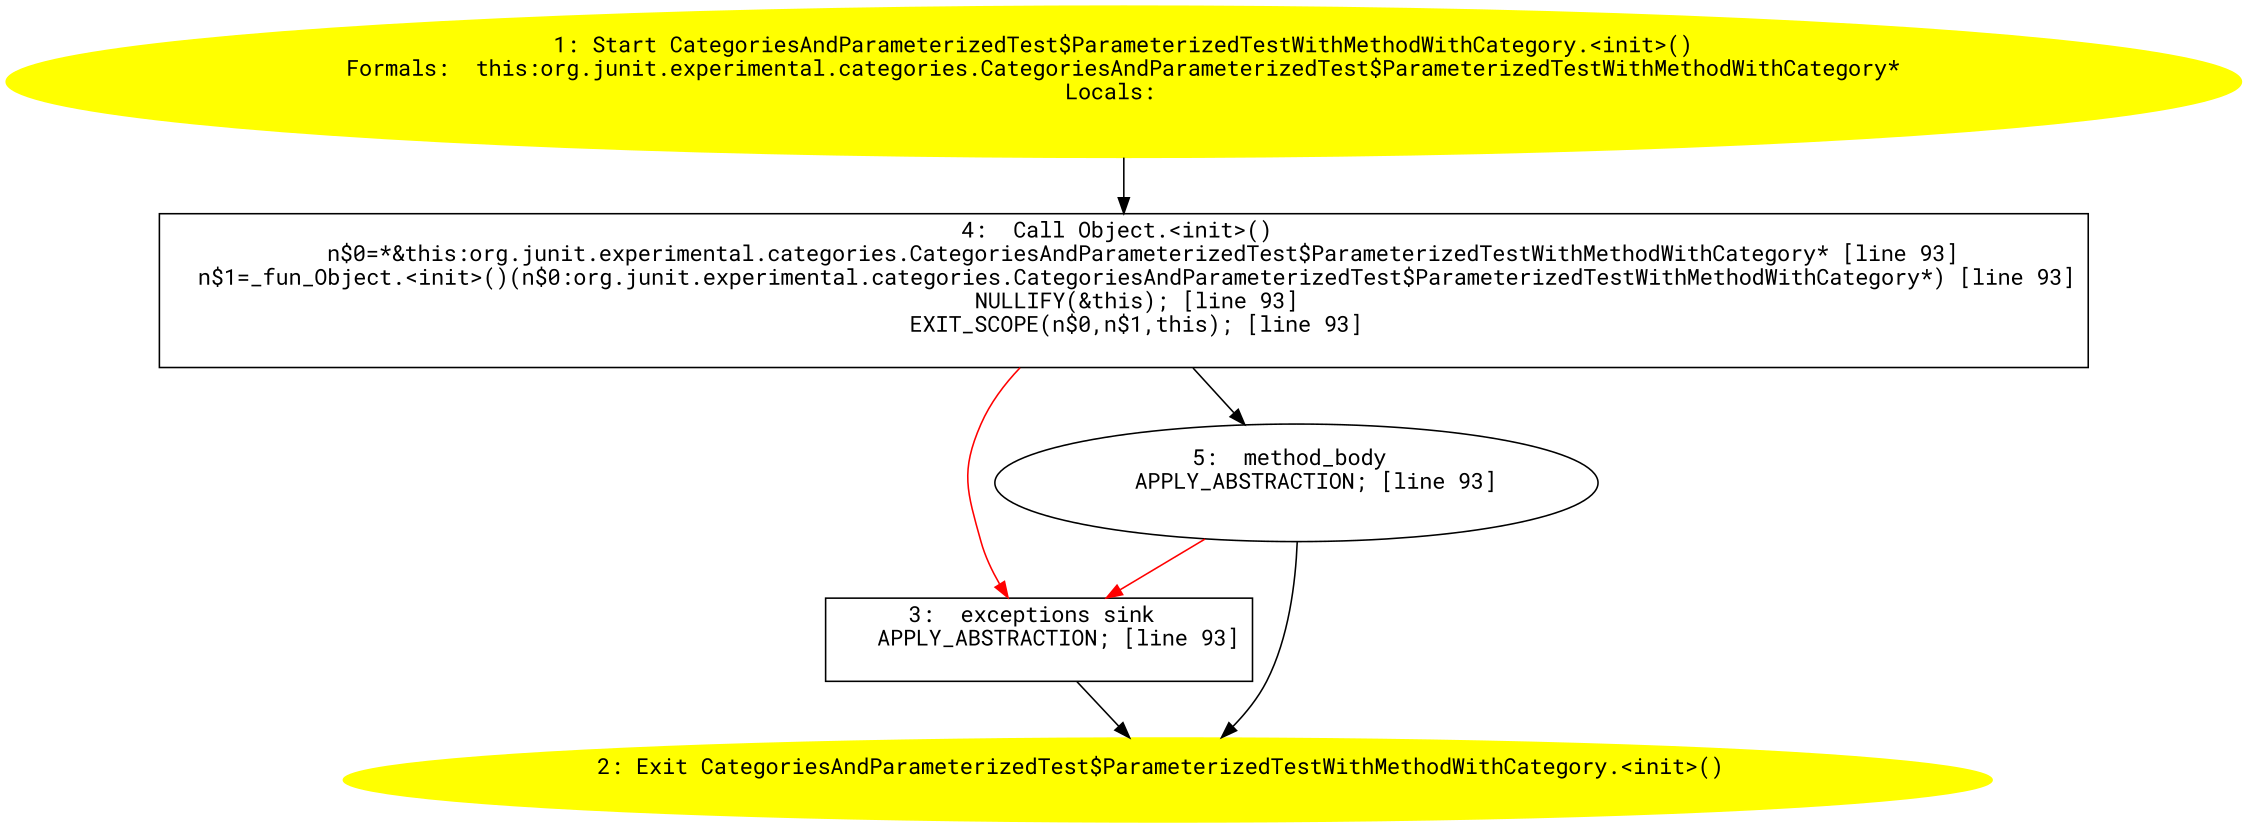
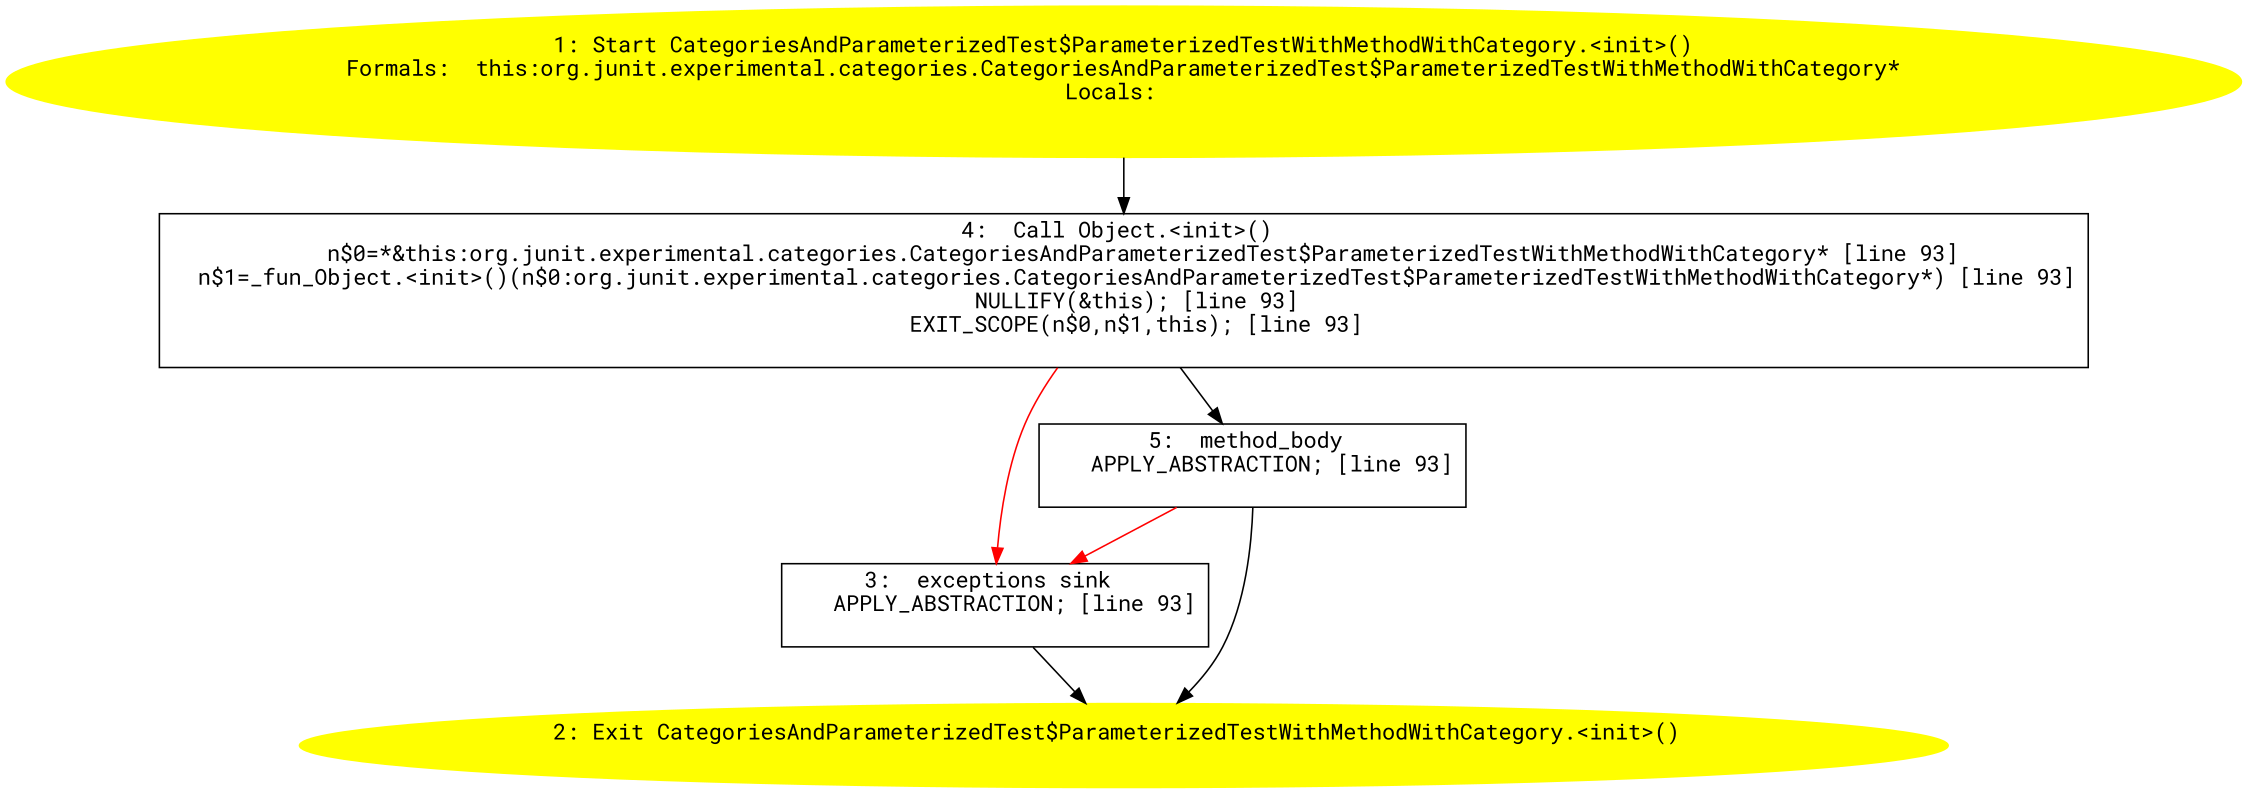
(1296, 483) -> (1253, 466)
